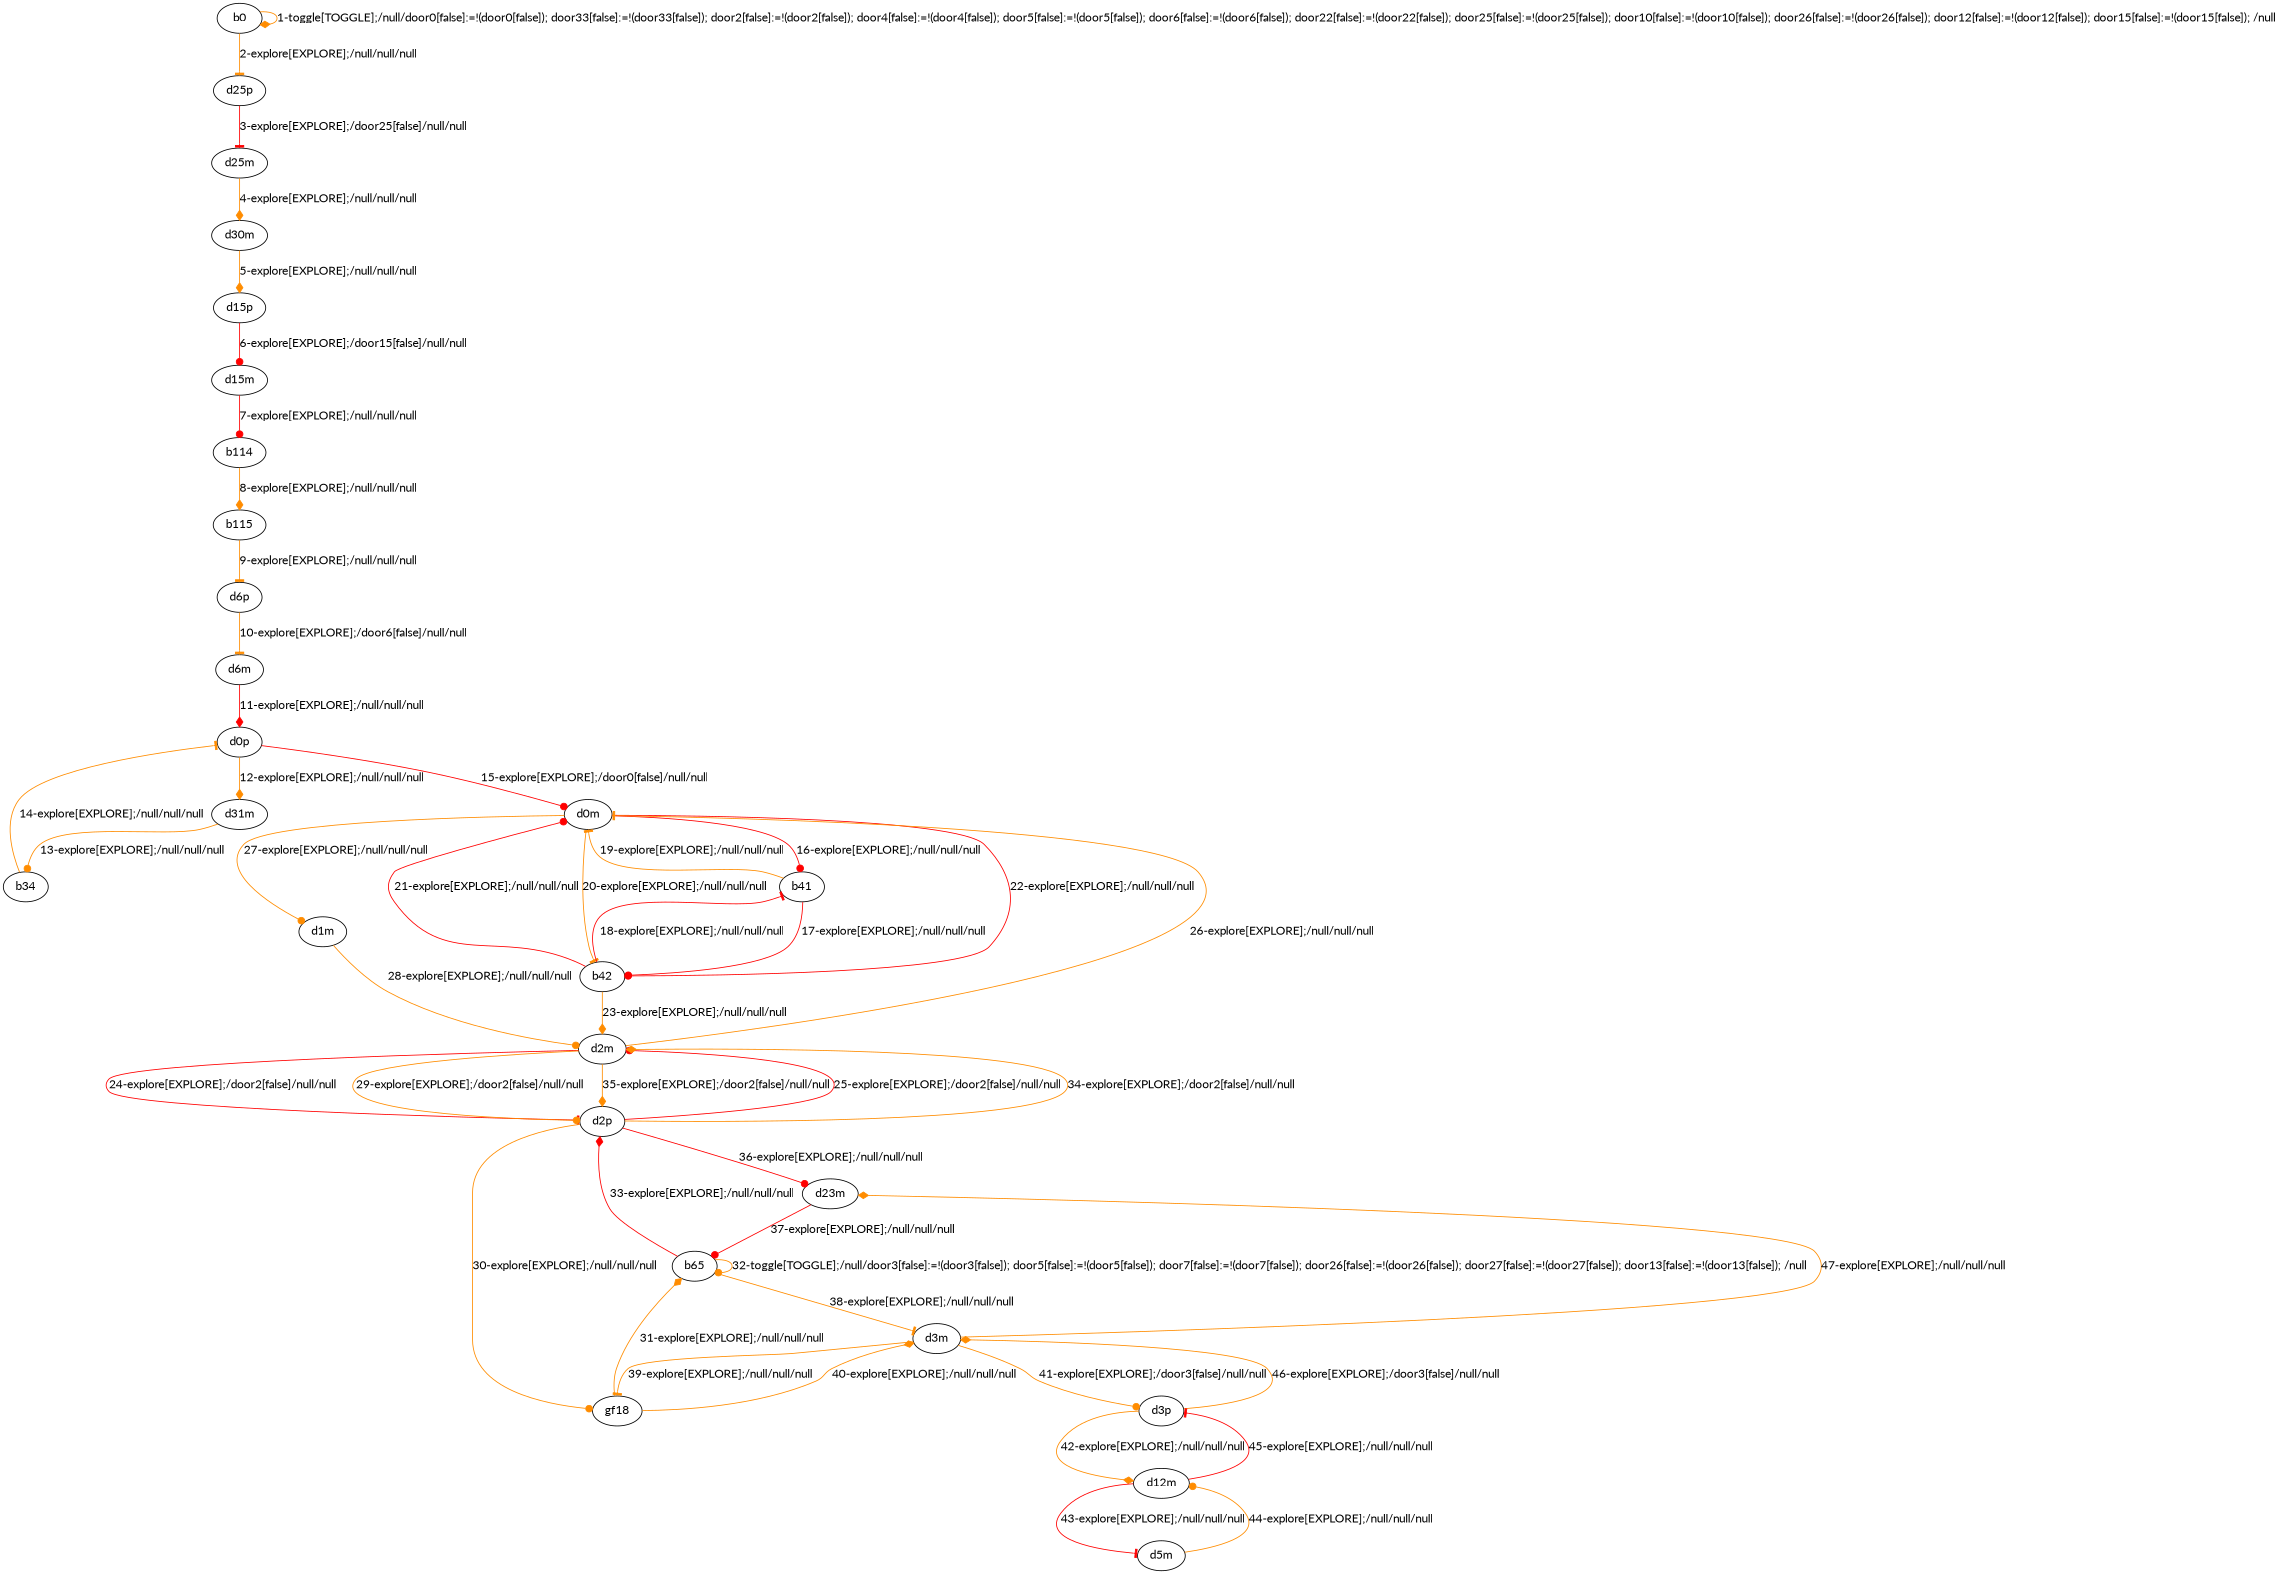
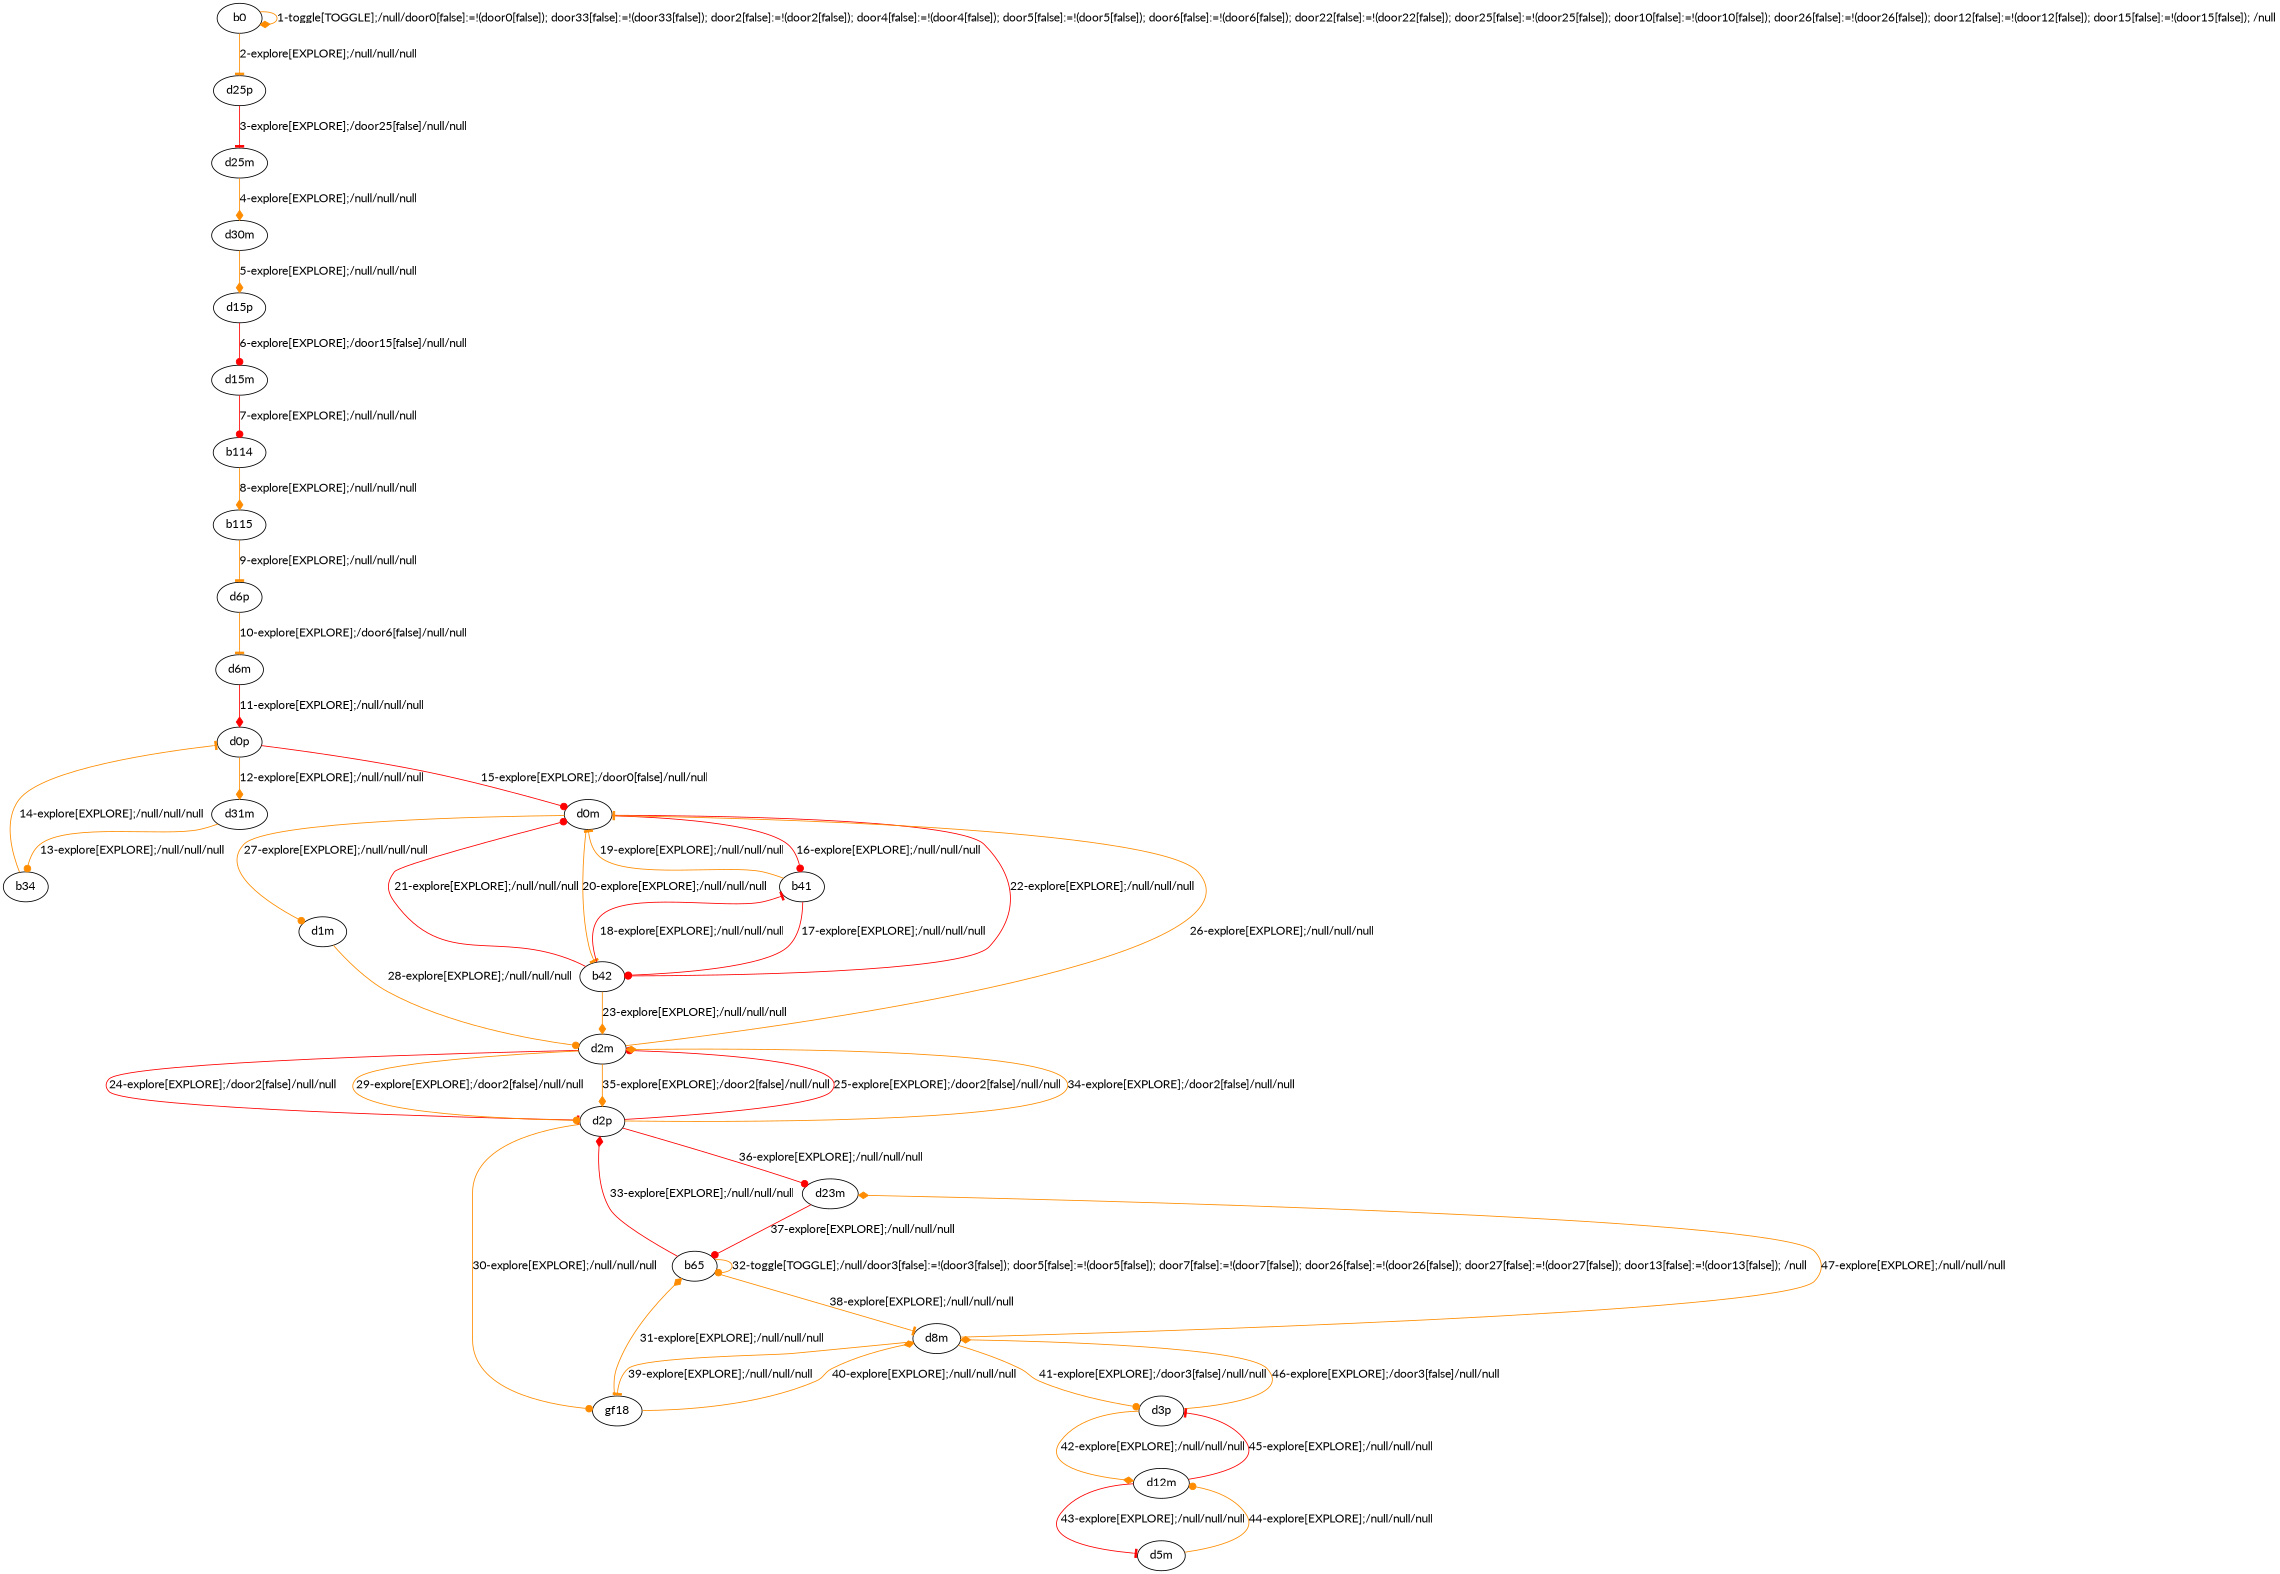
(937, 1339) -> (937, 1339)
